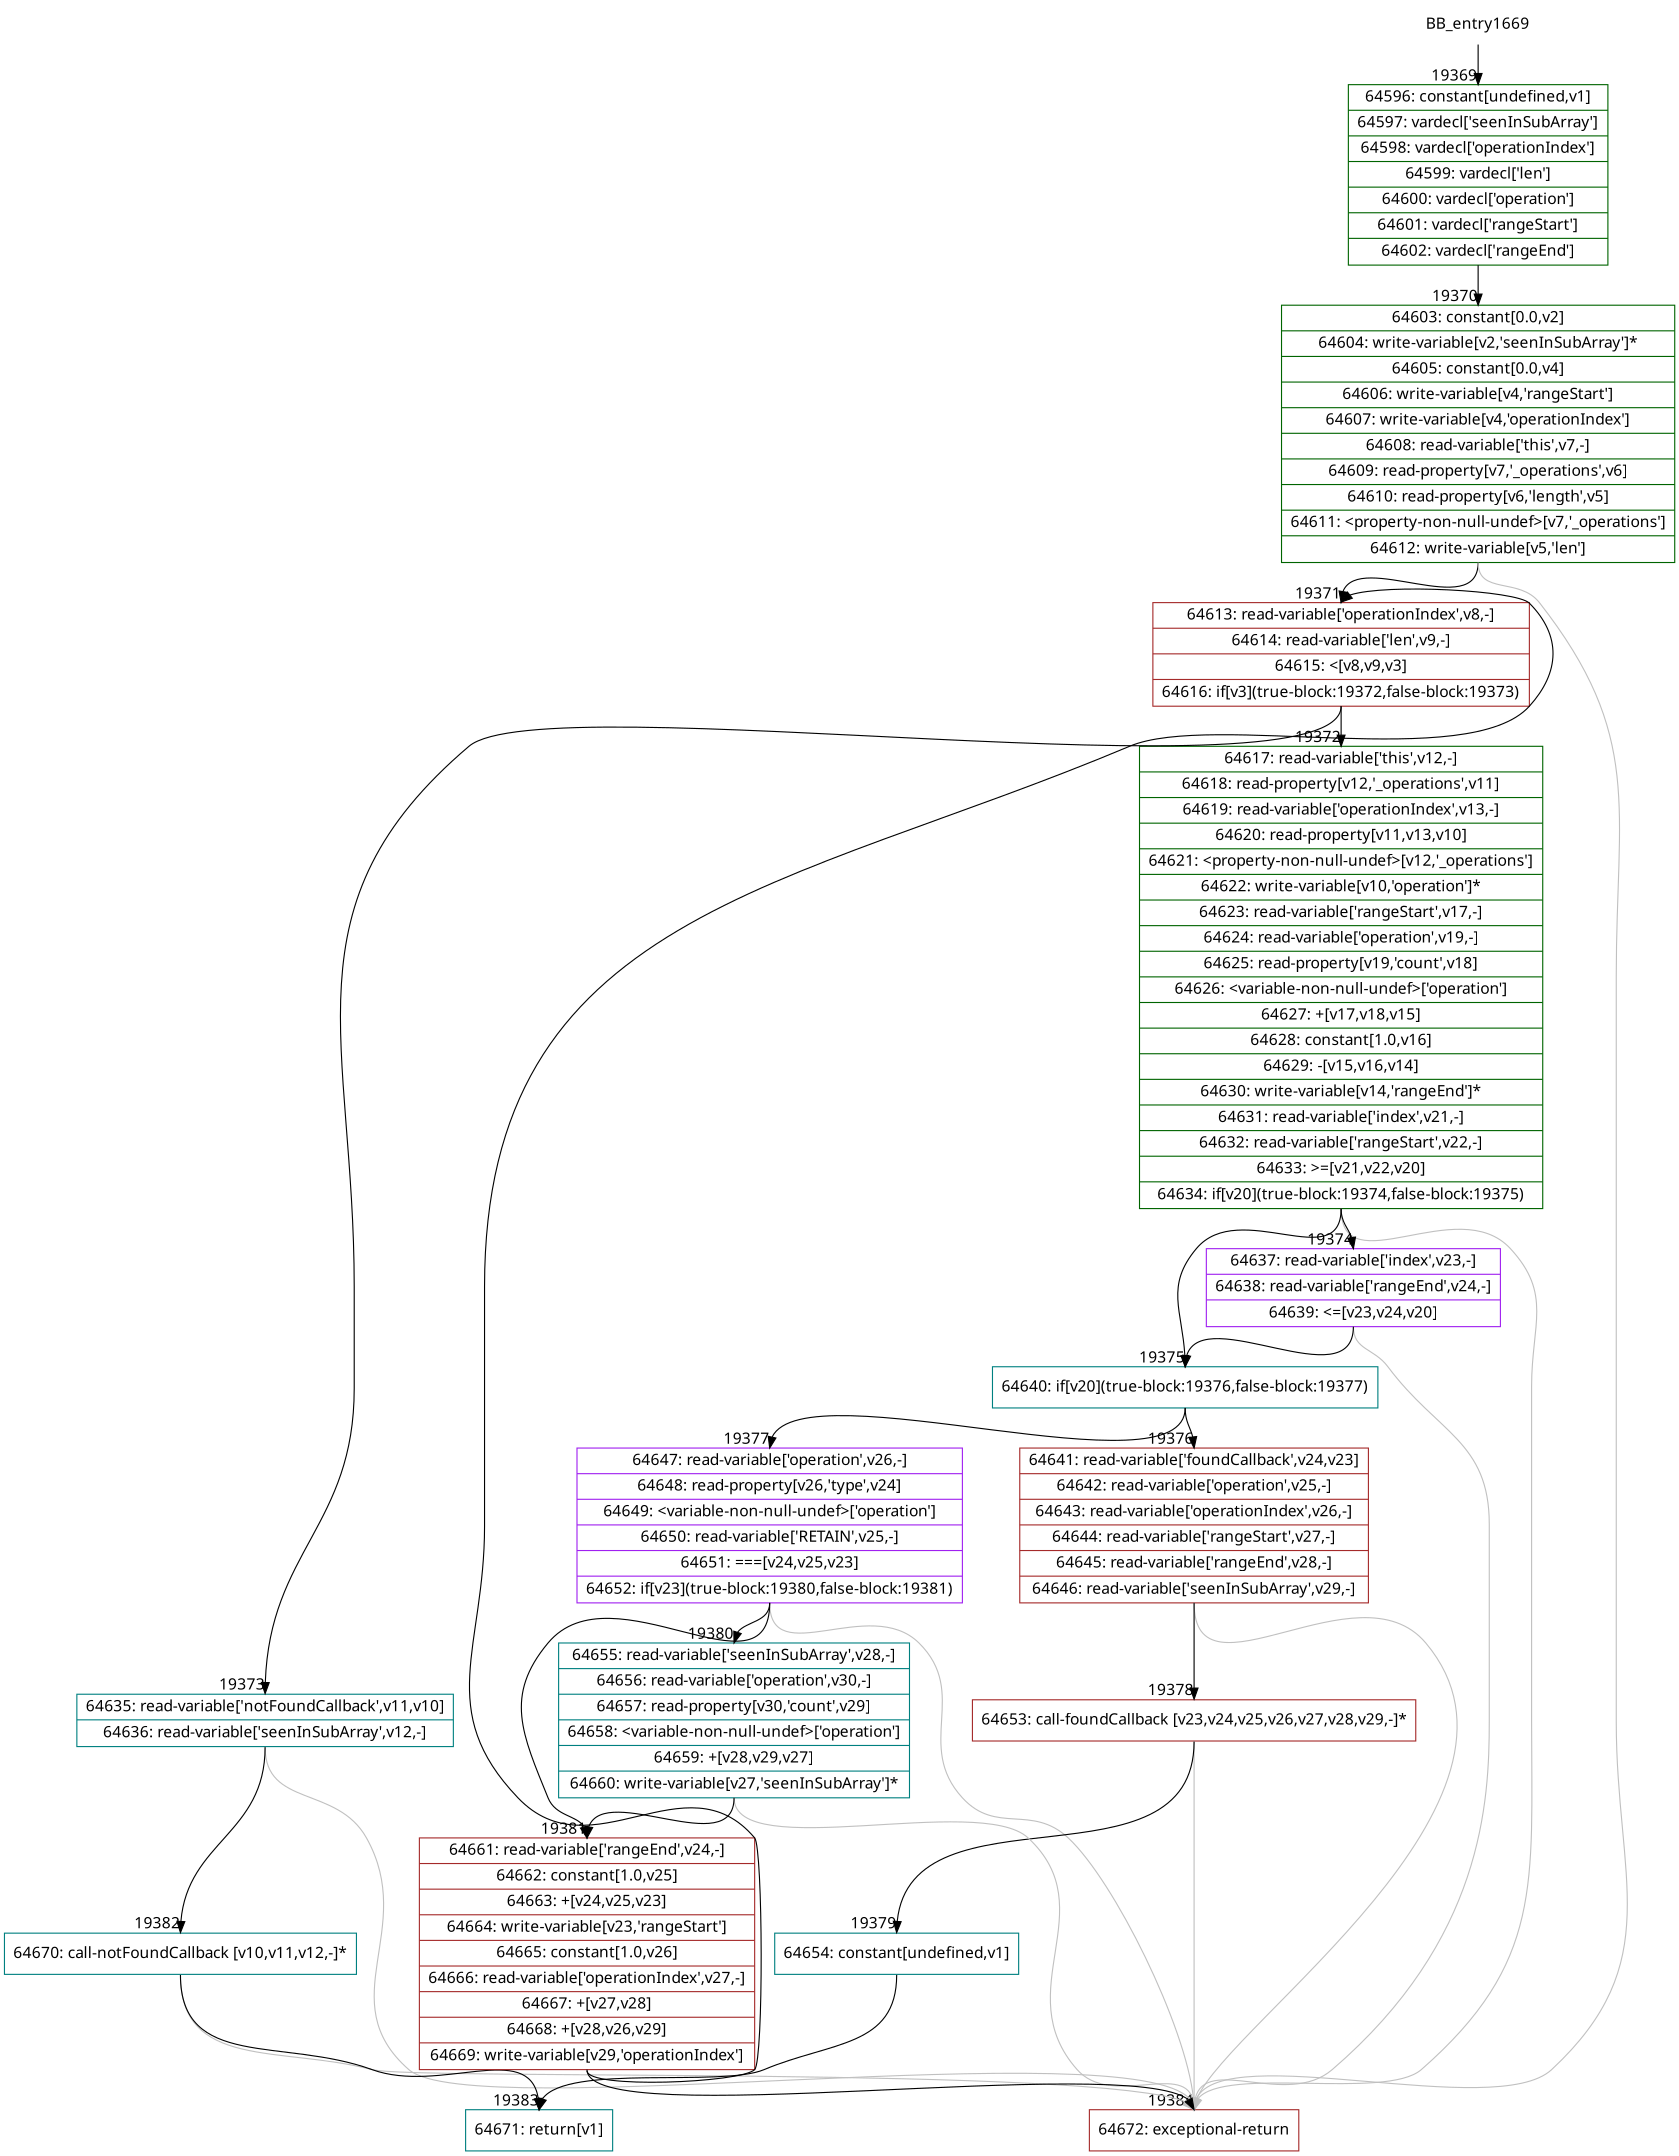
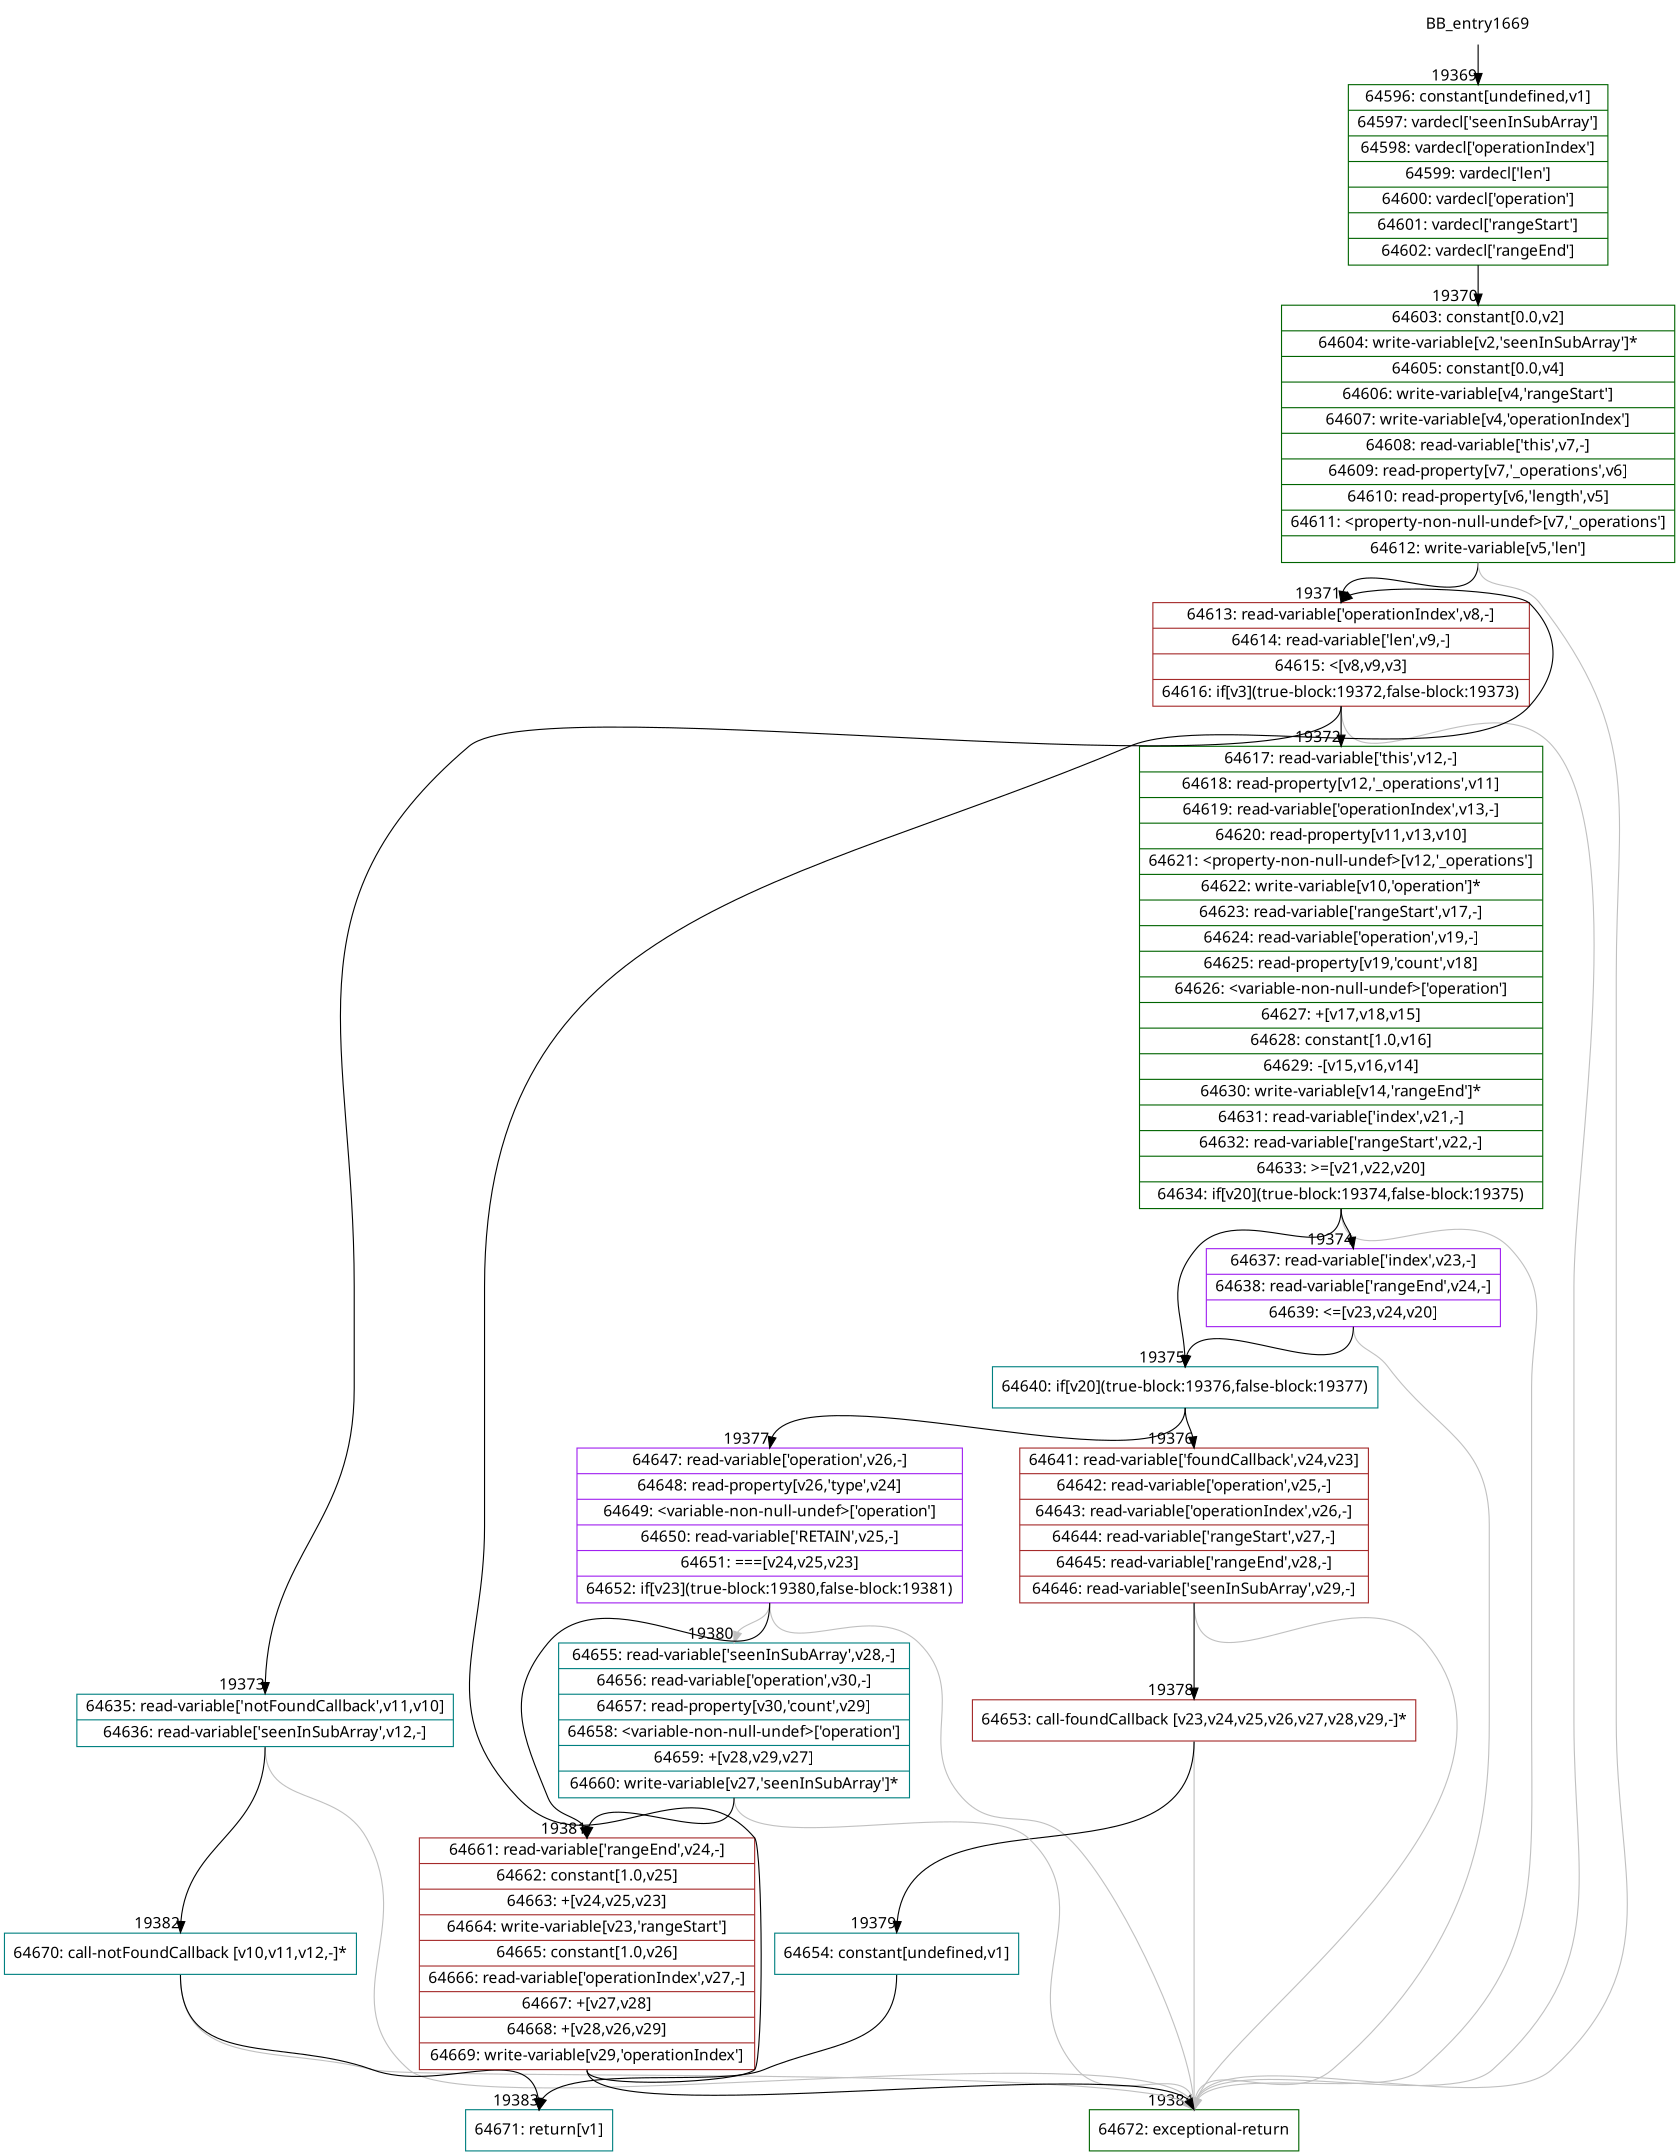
none -> (1574, 1447)
(757, 1620) -> (757, 1620)
(1194, 2130) -> (1194, 2130)
